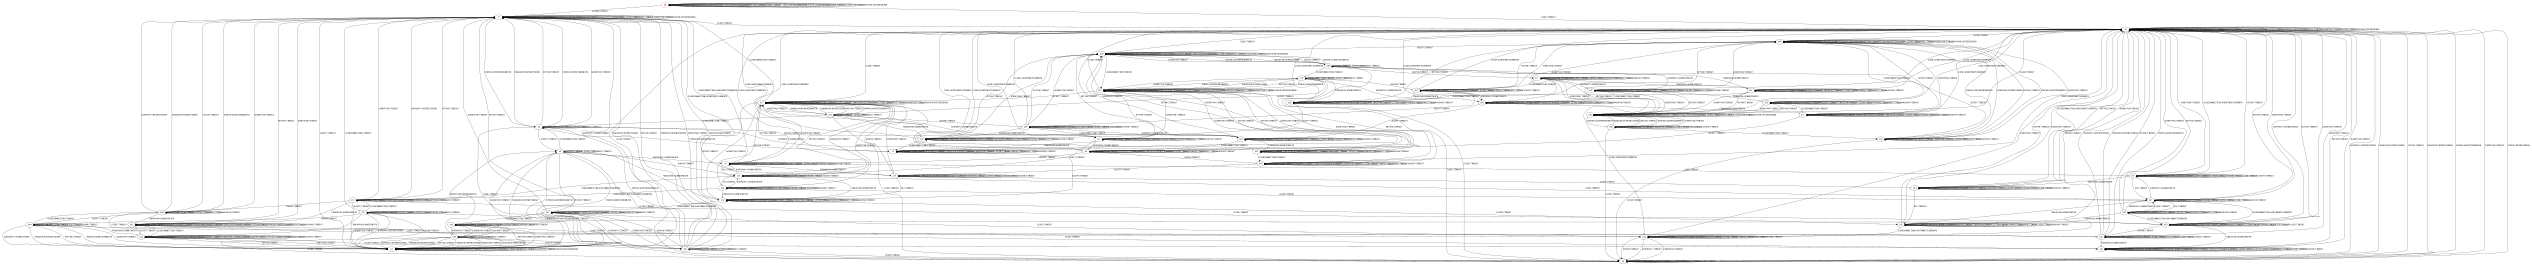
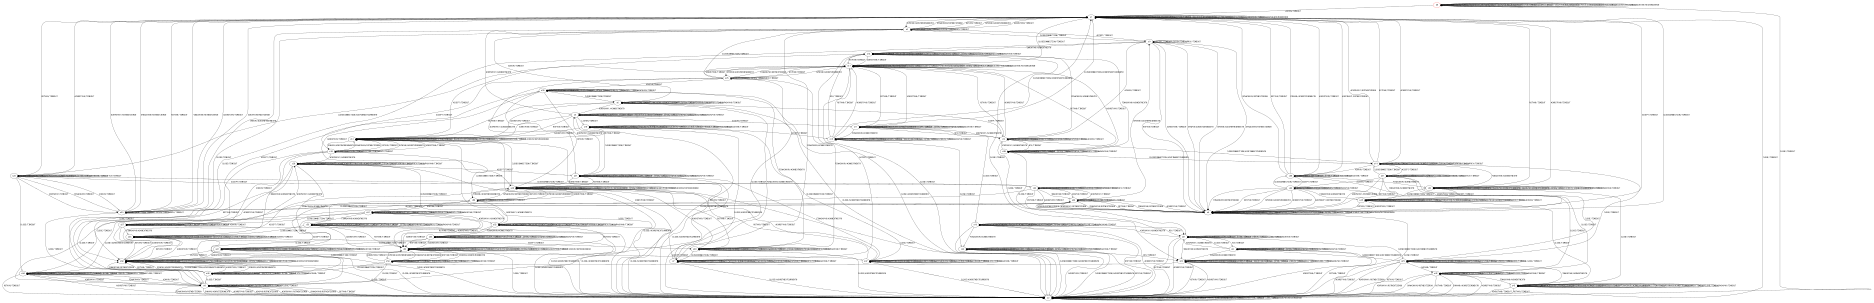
(1953, 36) -> (444, 294)
(1540, 74) -> none
(638, 157) -> none
(558, 219) -> (1592, 219)
